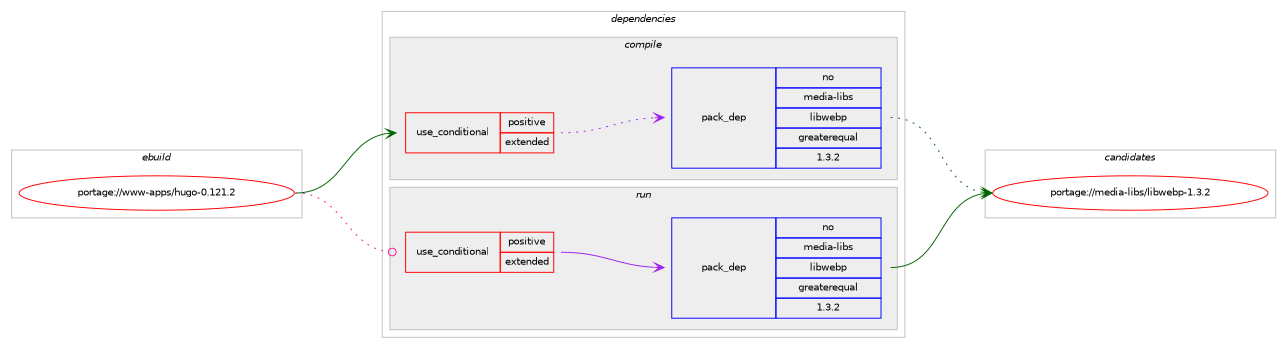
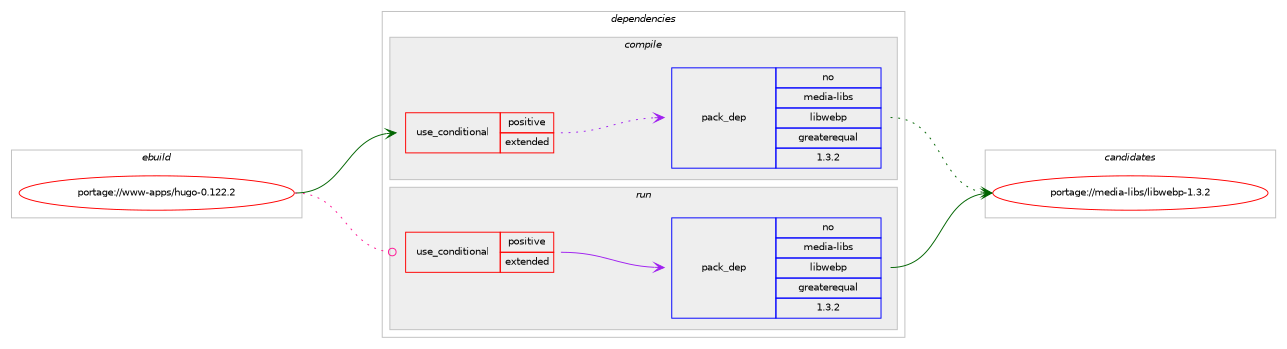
(157, 193) -> (157, 193)
